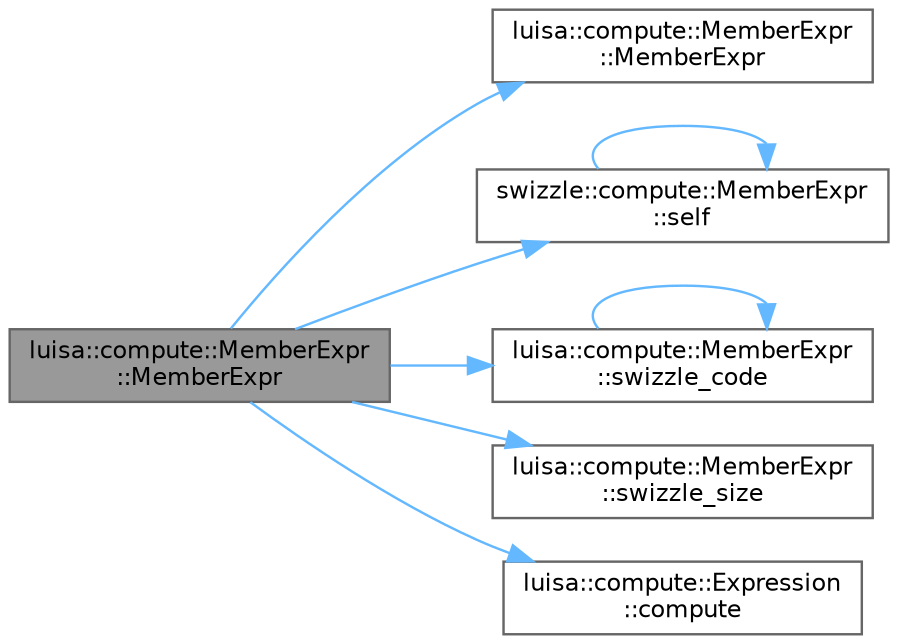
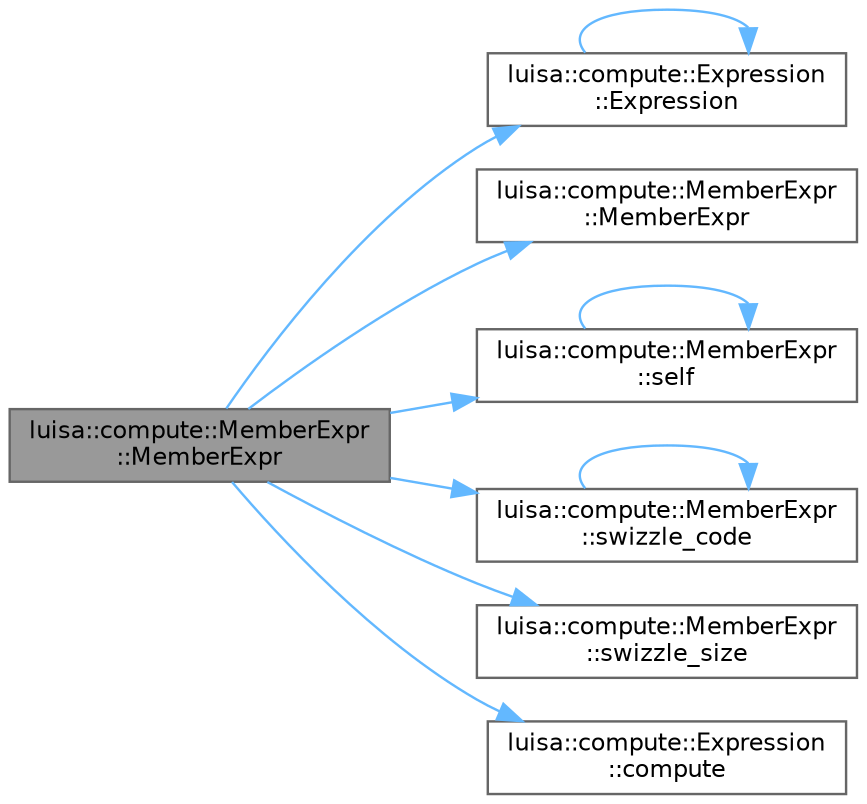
none -> (667, 90)
(683, 206) -> (667, 366)
